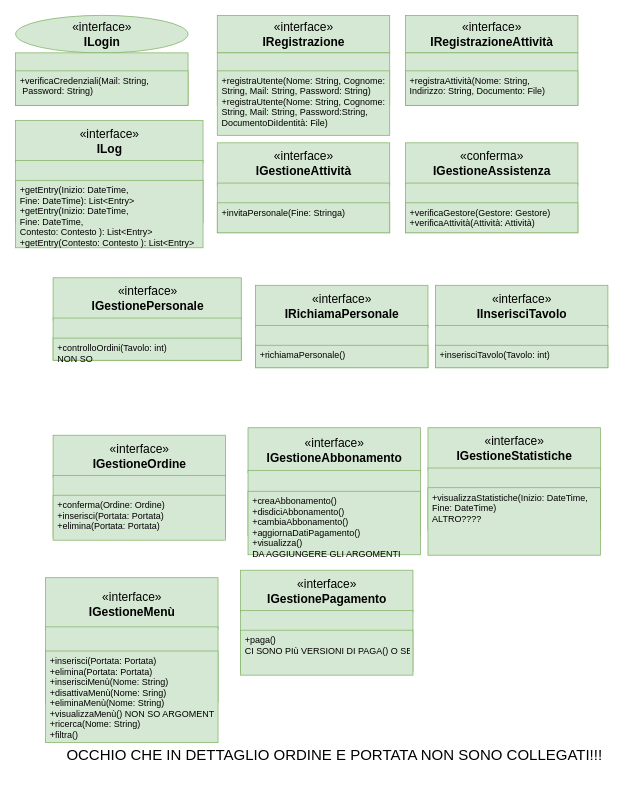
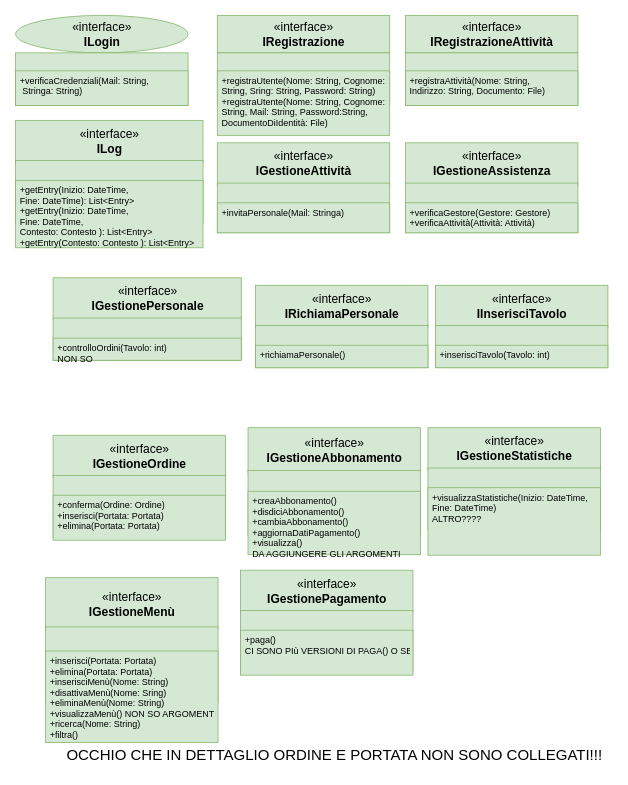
(92, 81) -> (92, 81)
(309, 81) -> (309, 81)
(492, 164) -> (492, 164)
(291, 213) -> (290, 213)
